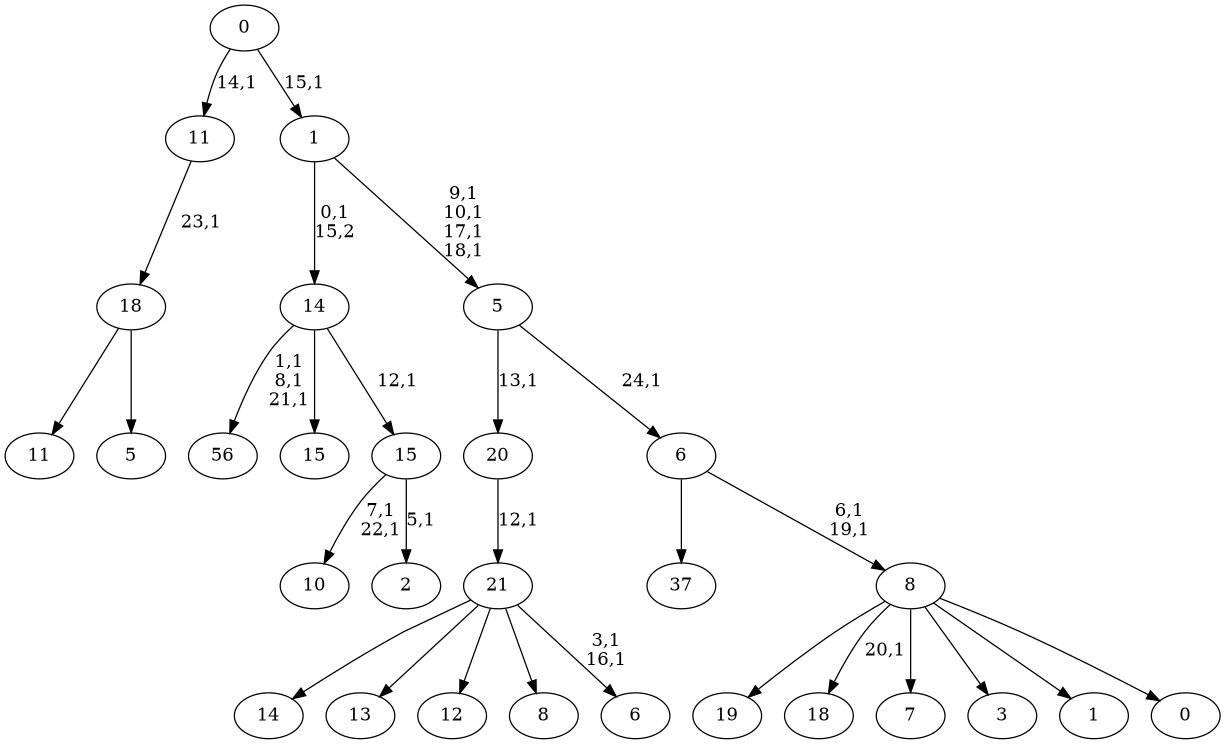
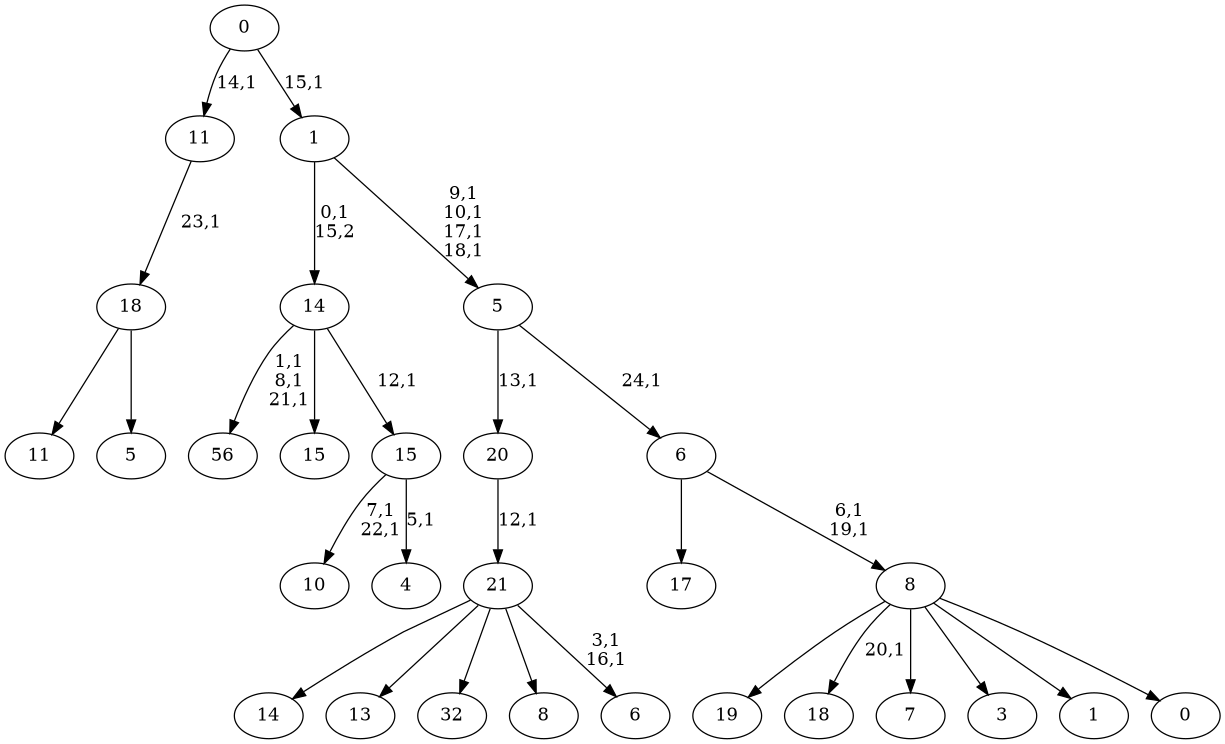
(406, 586) -> (406, 586)
(681, 586) -> (681, 586)
(452, 716) -> (452, 716)
